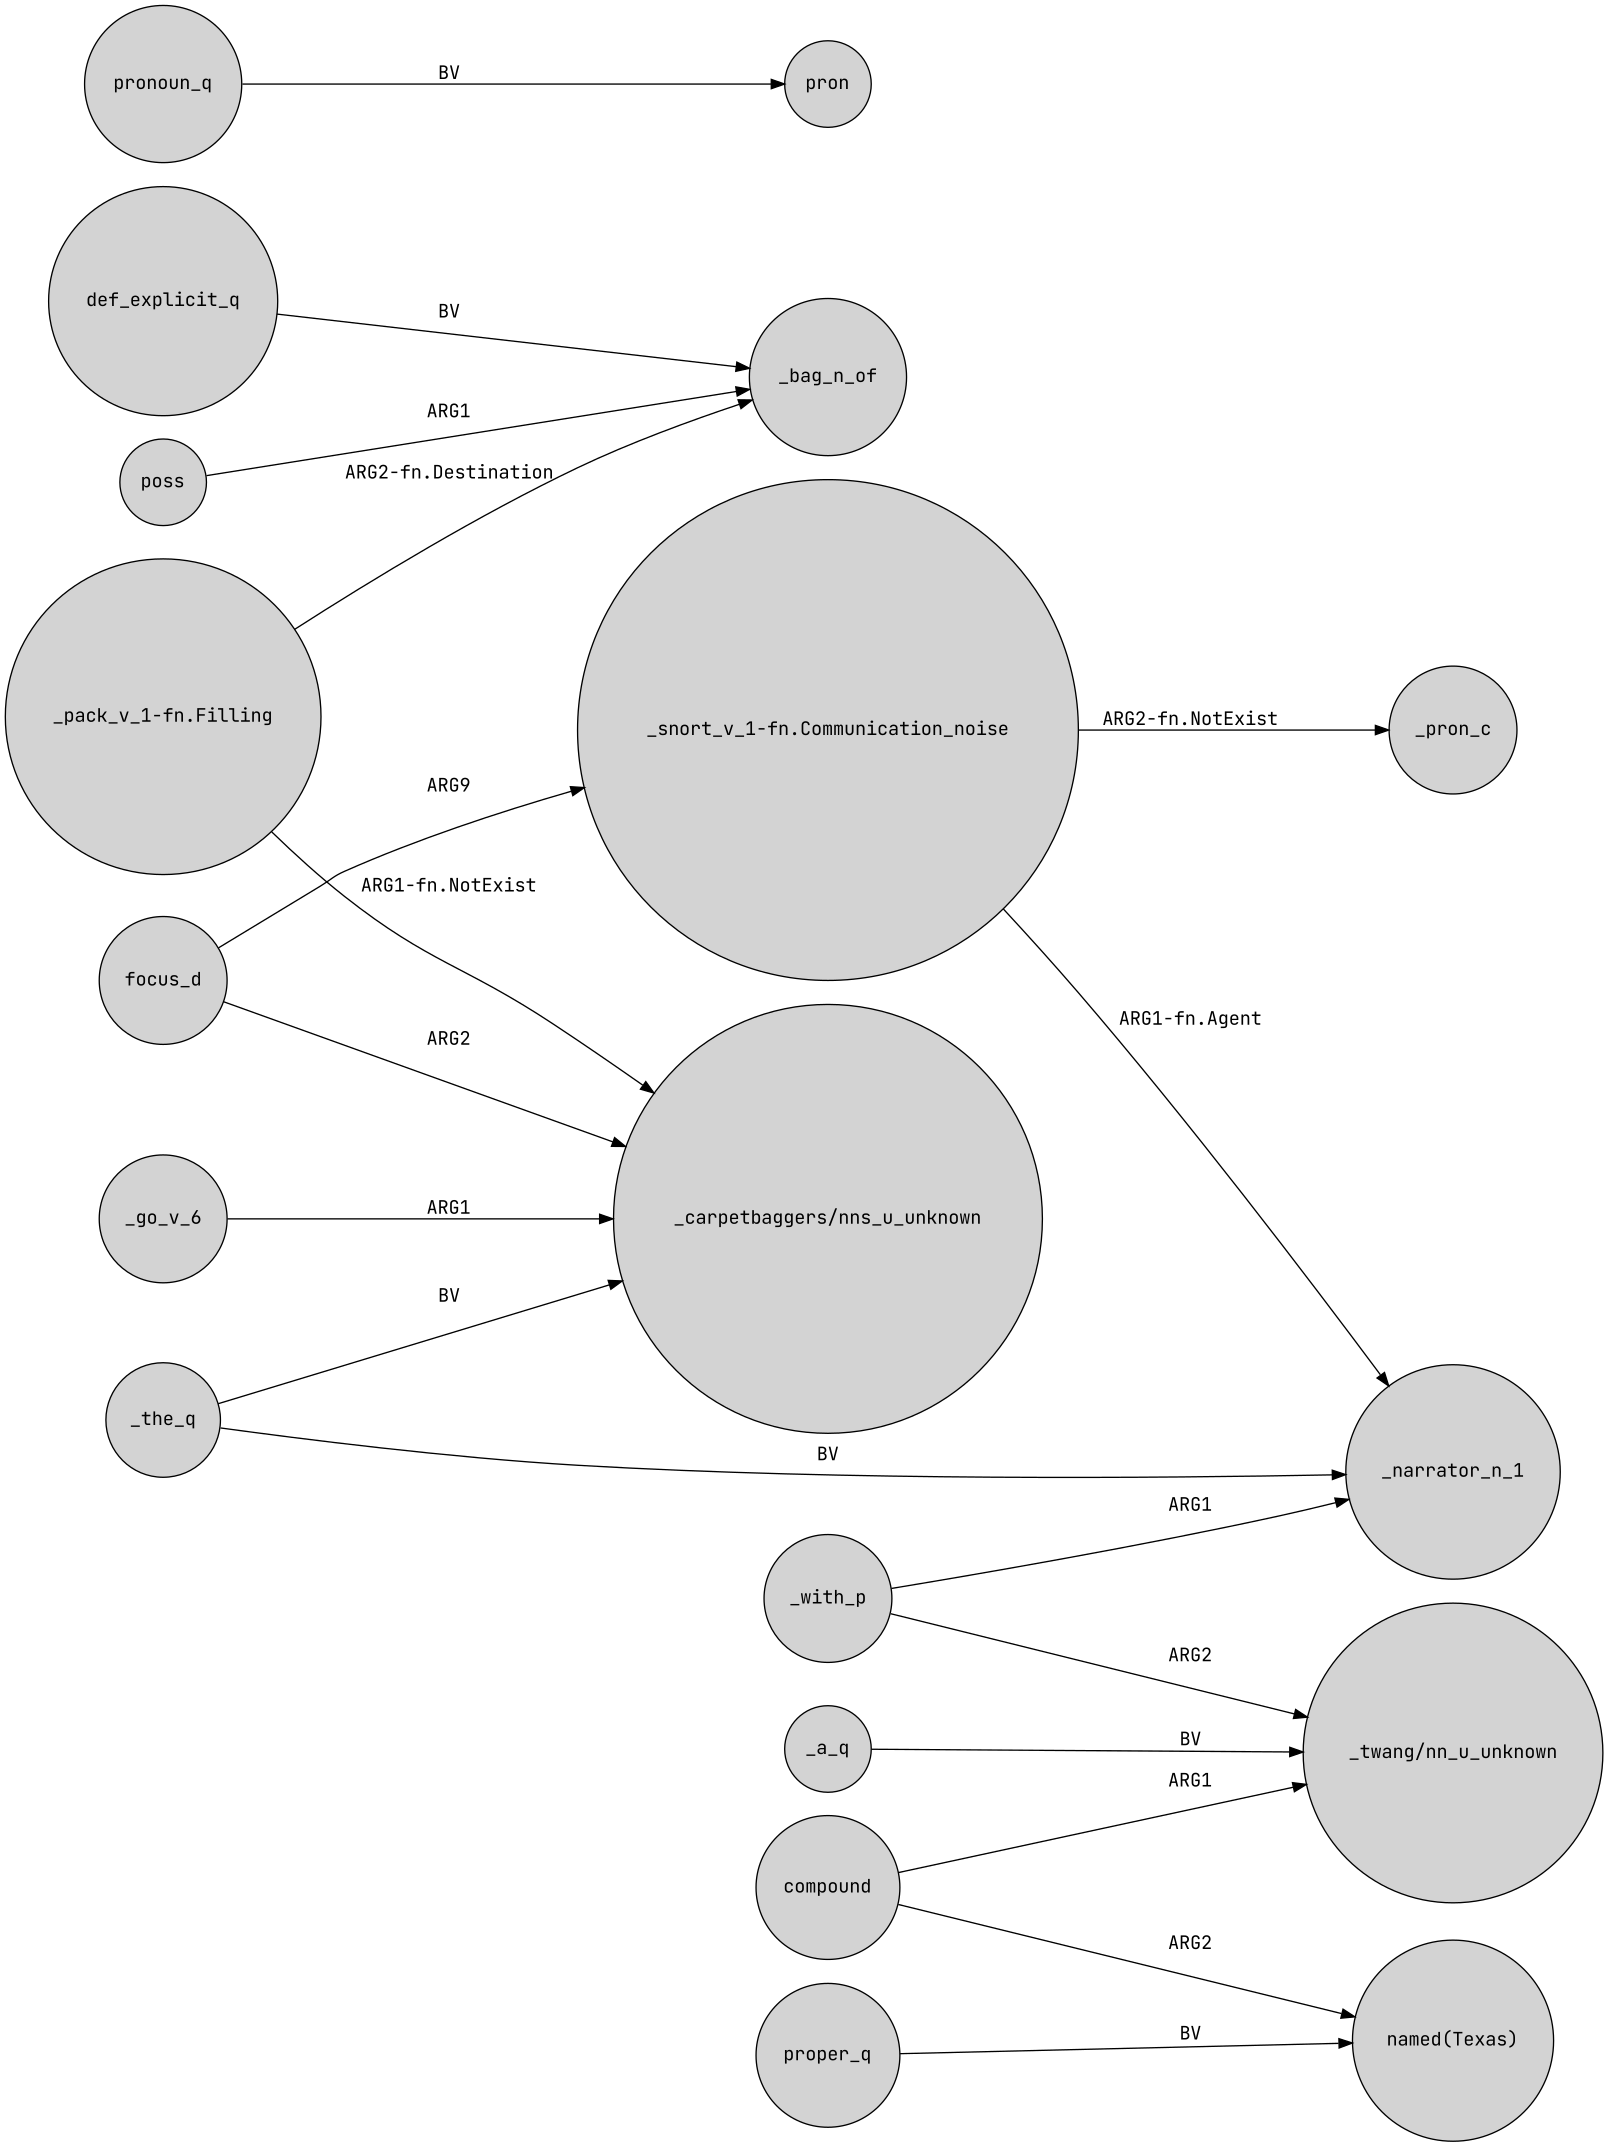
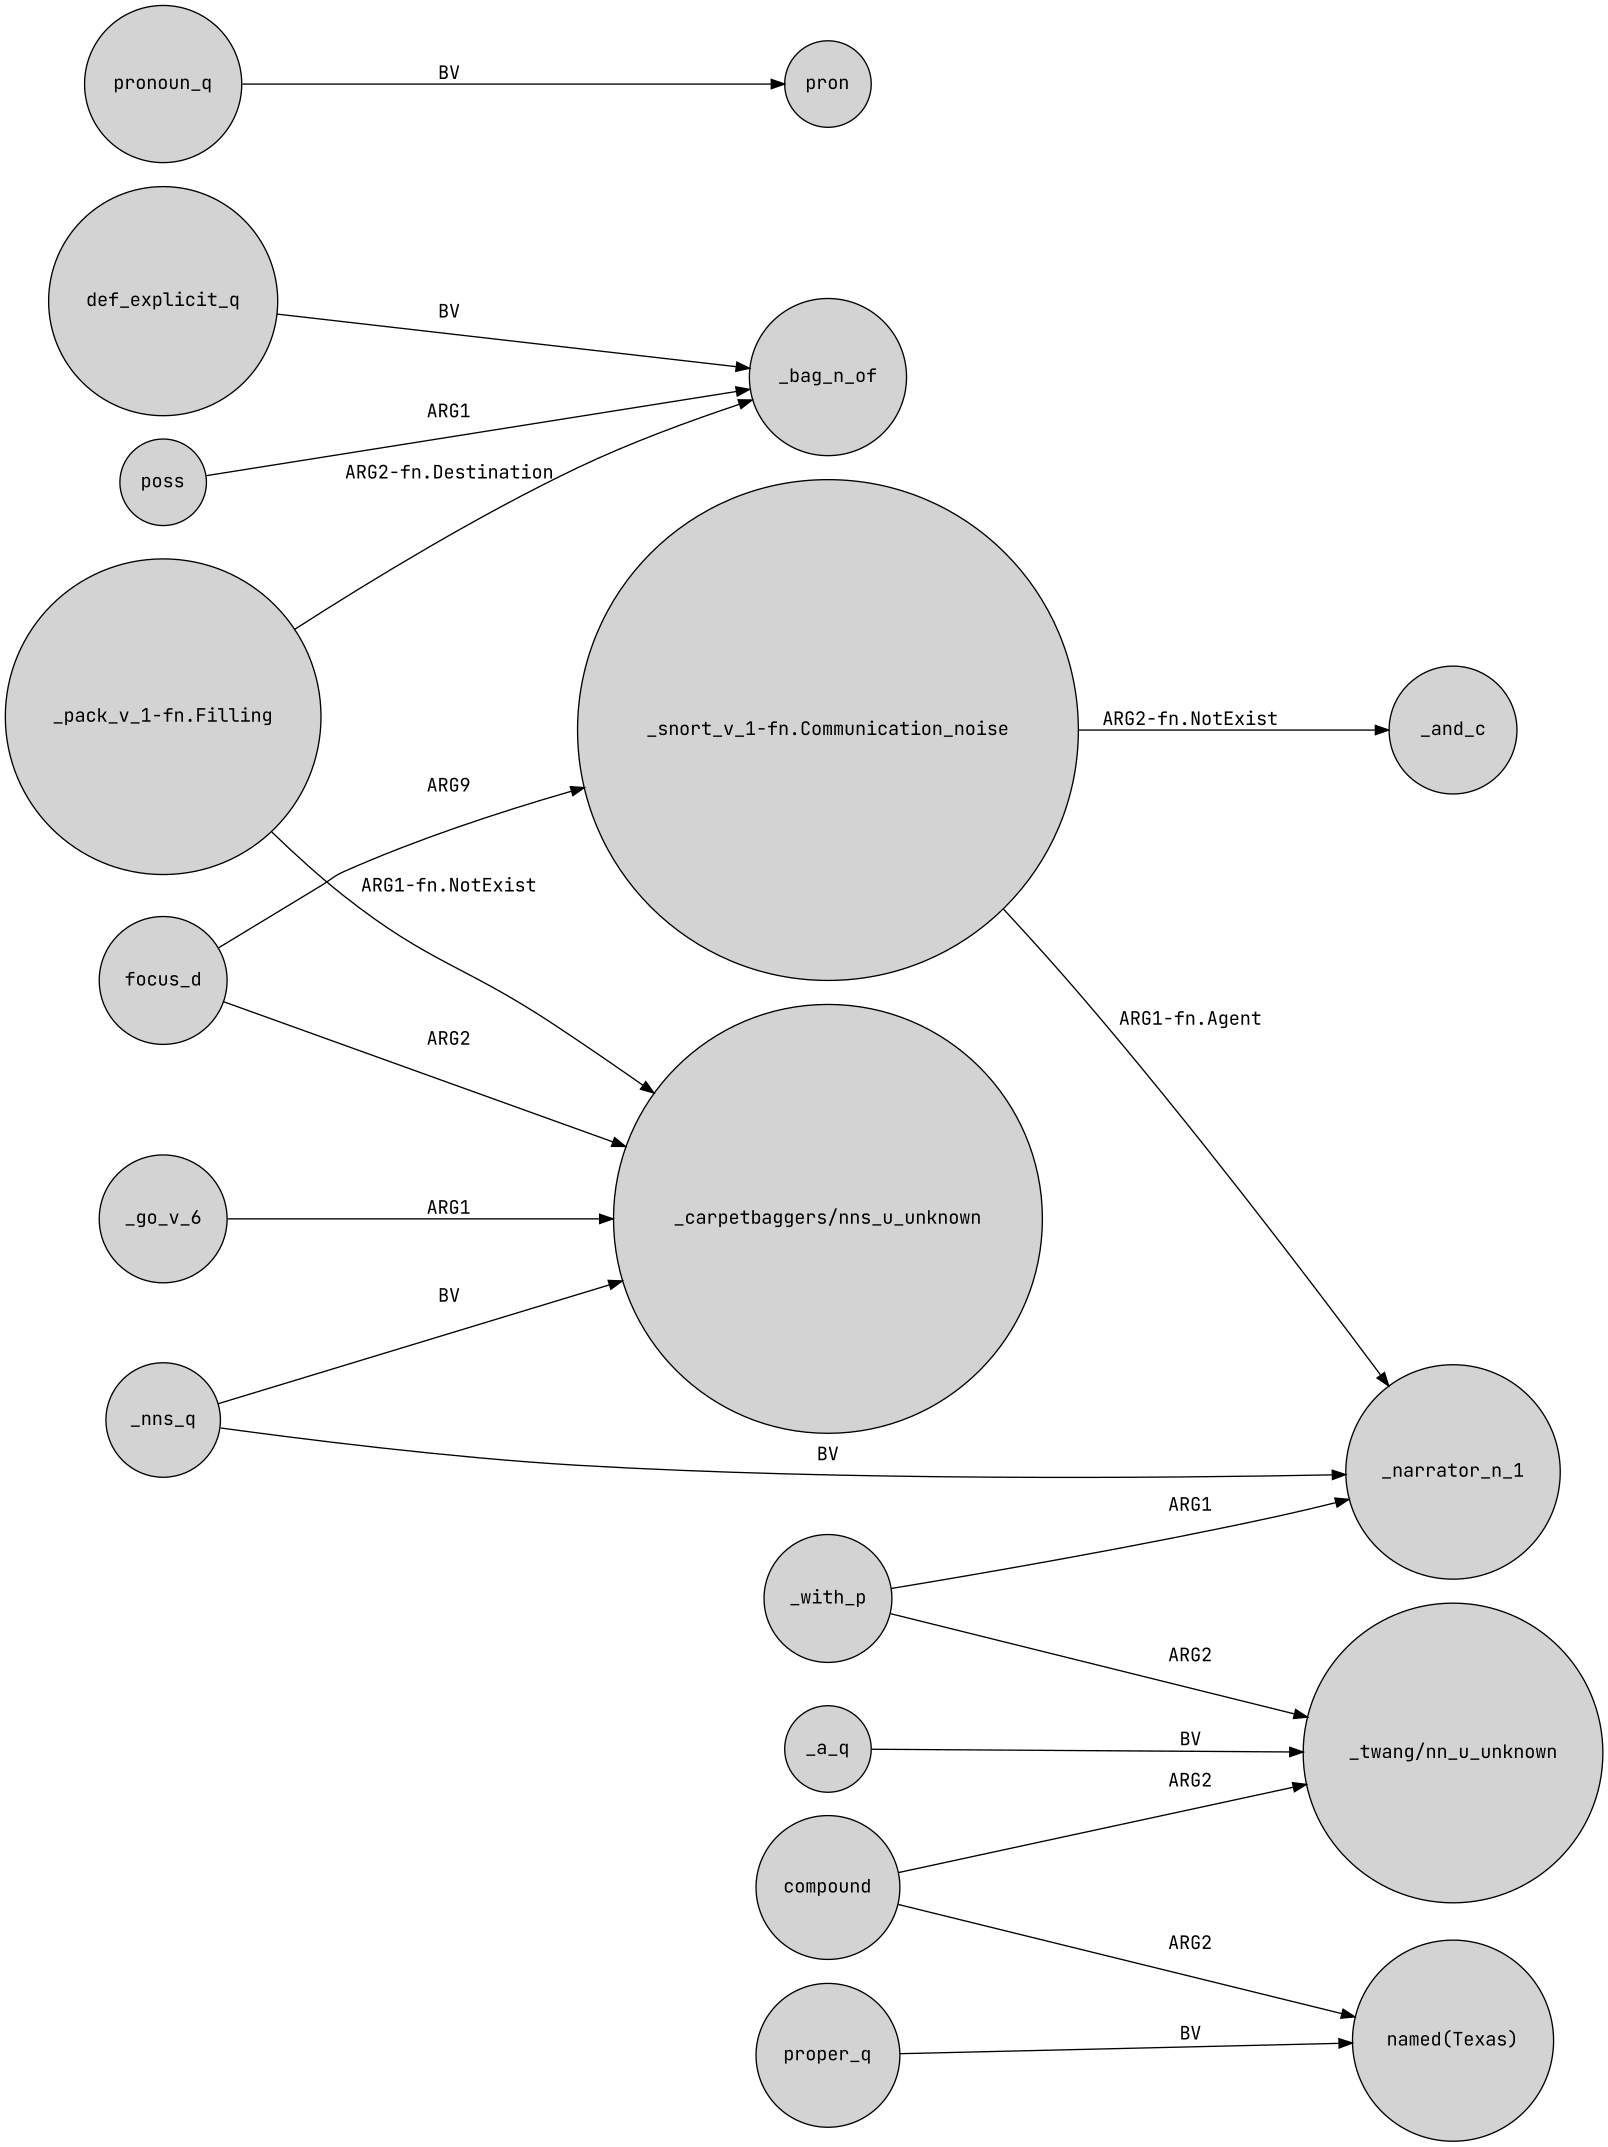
(1453, 730) -> (1453, 730)
(163, 1420) -> (163, 1420)
(1191, 1782) -> (1191, 1782)
